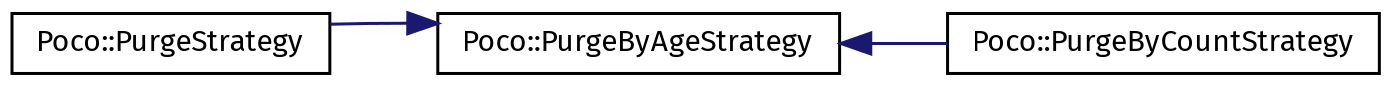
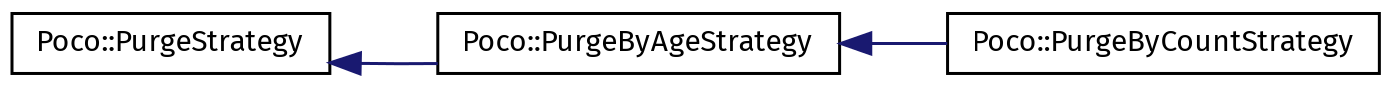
(369, 23) -> (399, 64)
